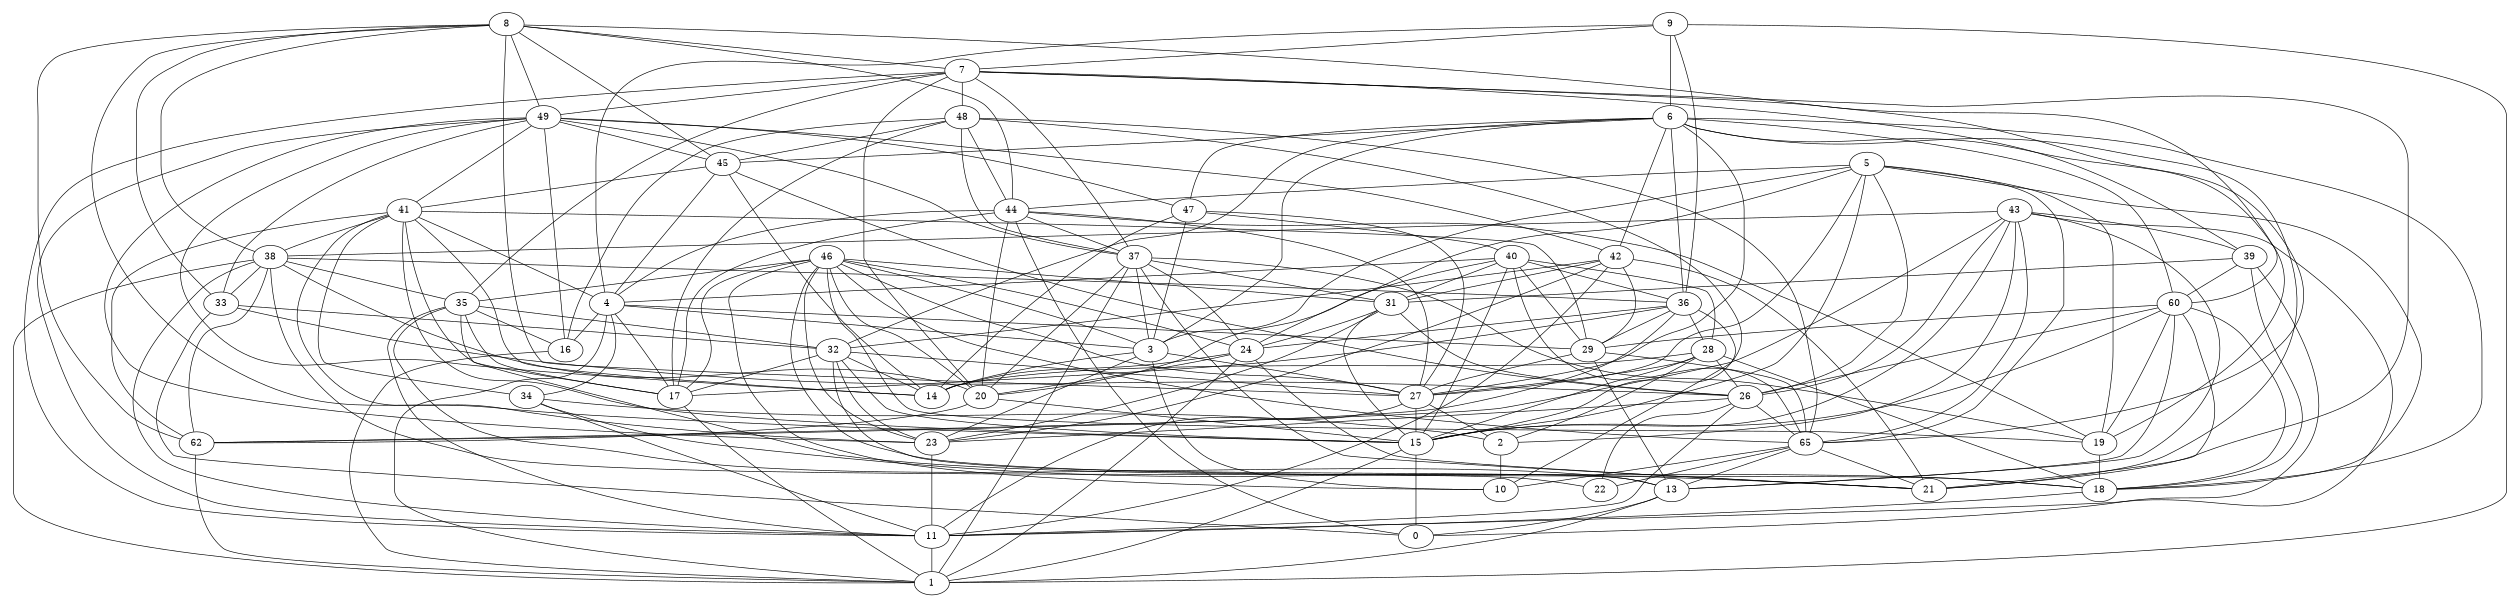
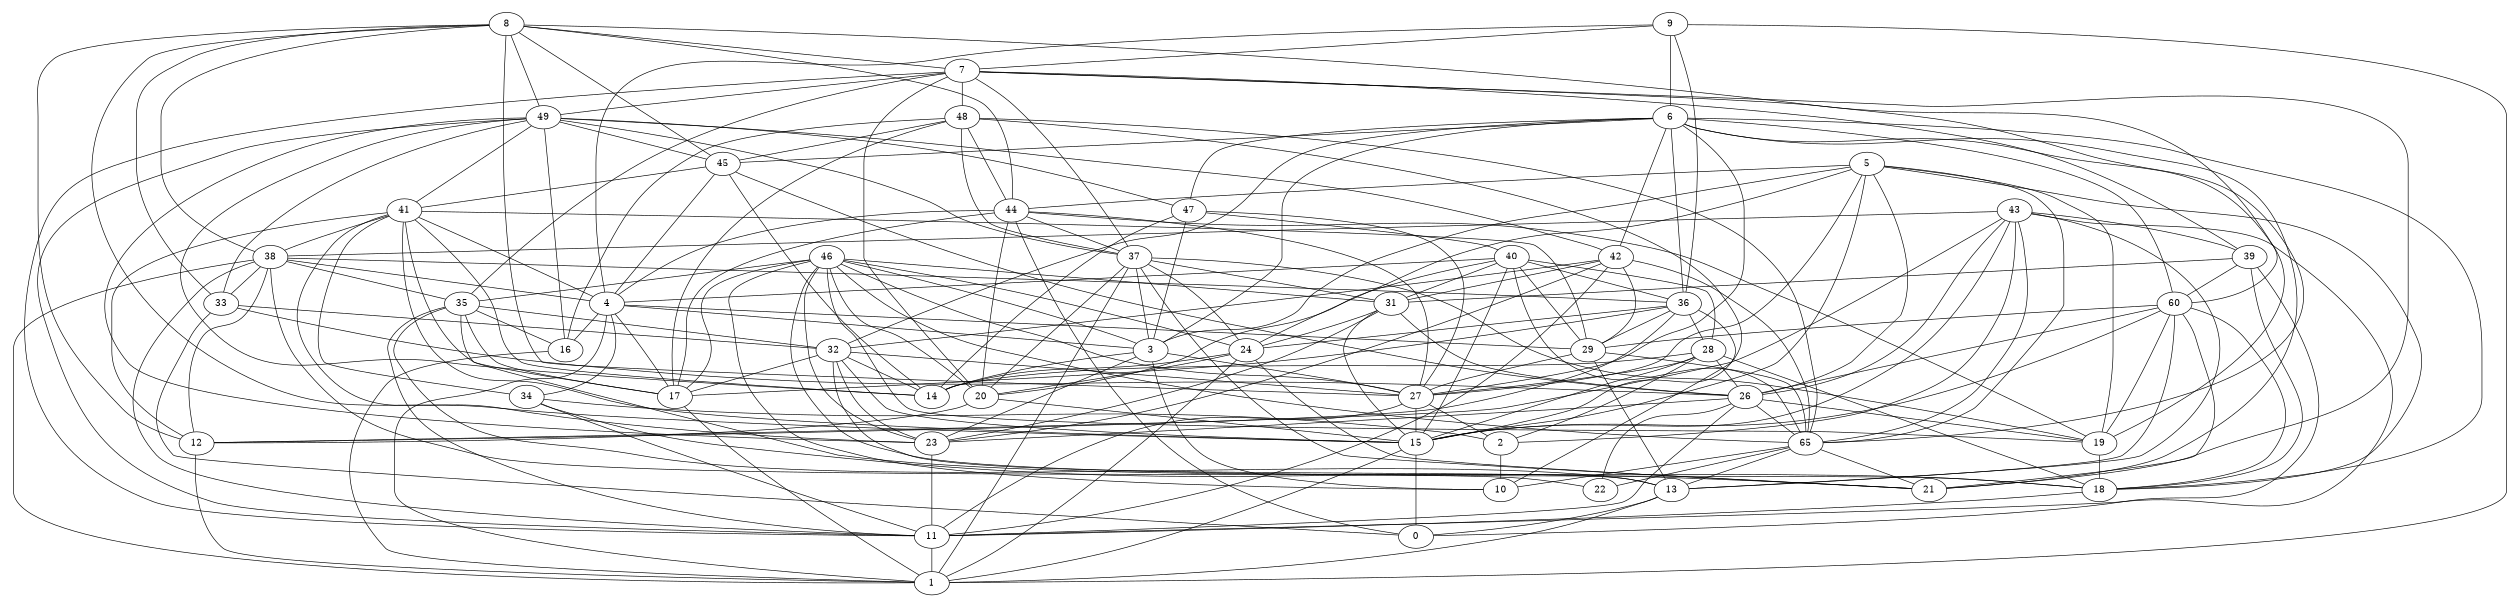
(1789, 322) -> (1749, 311)
(616, 376) -> (439, 280)
none -> (1914, 419)
(197, 443) -> (197, 443)
